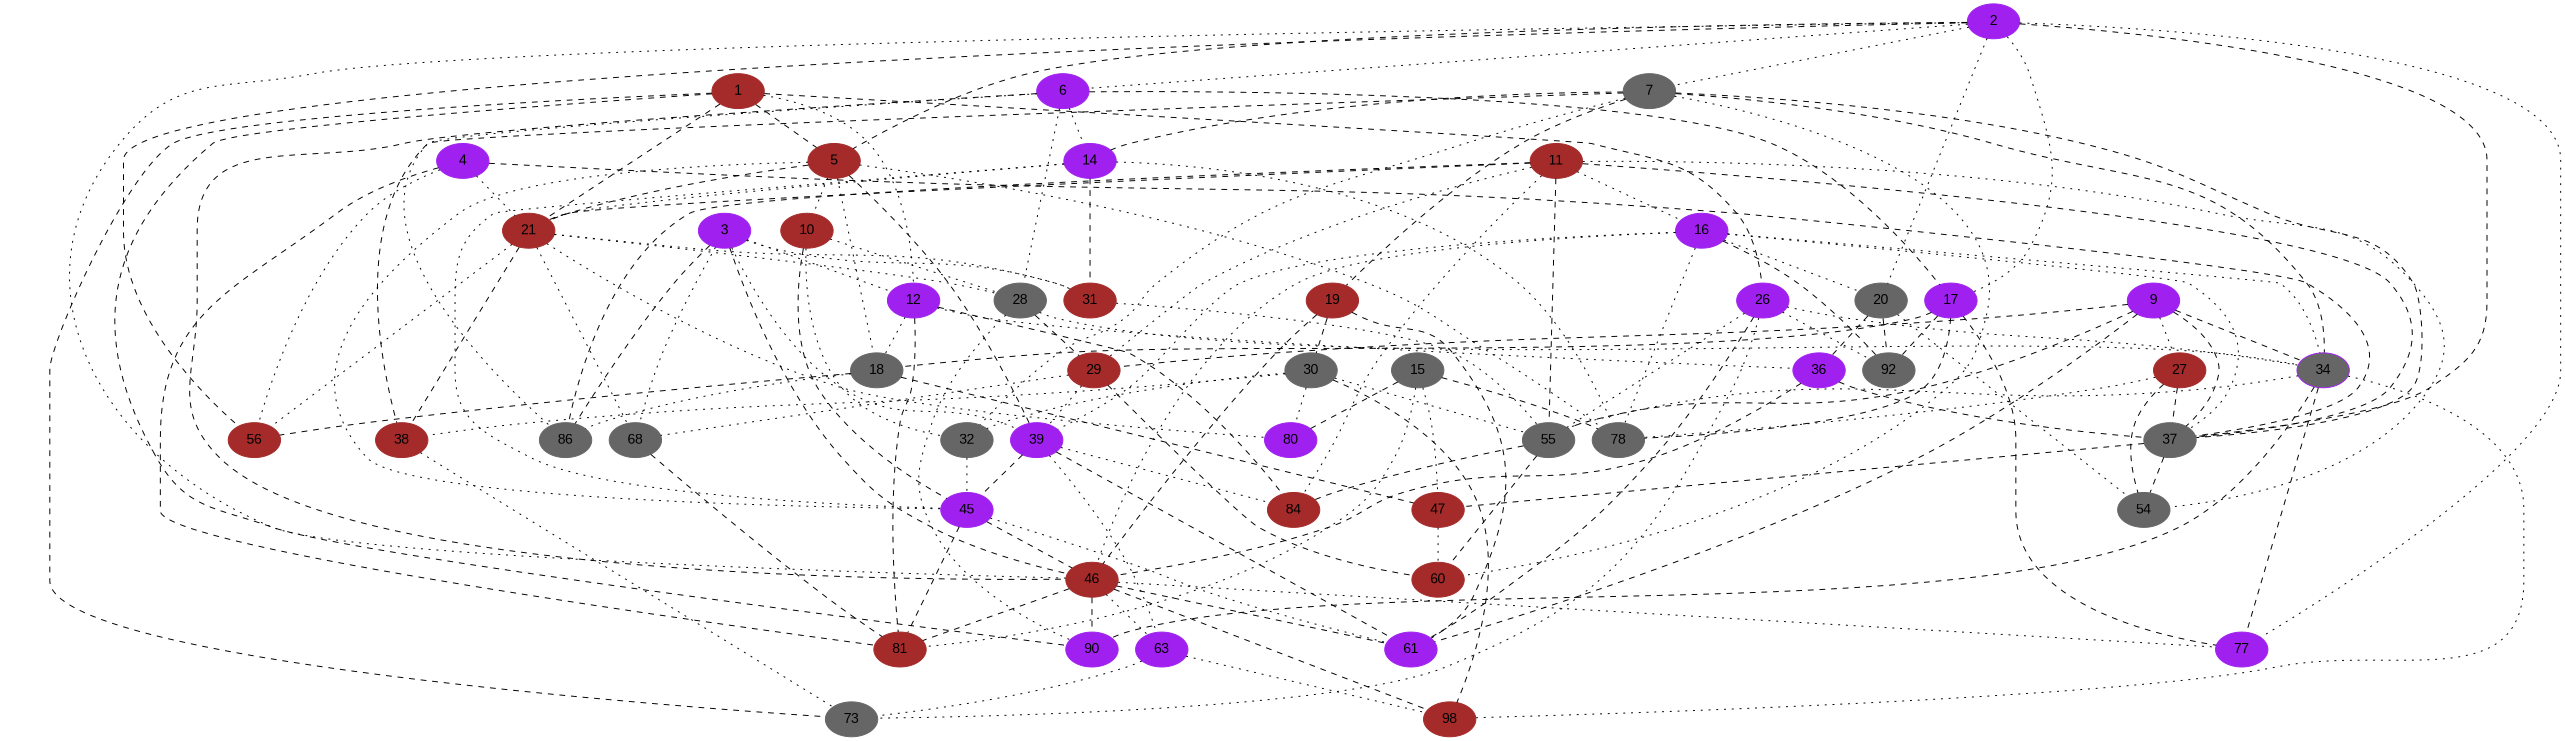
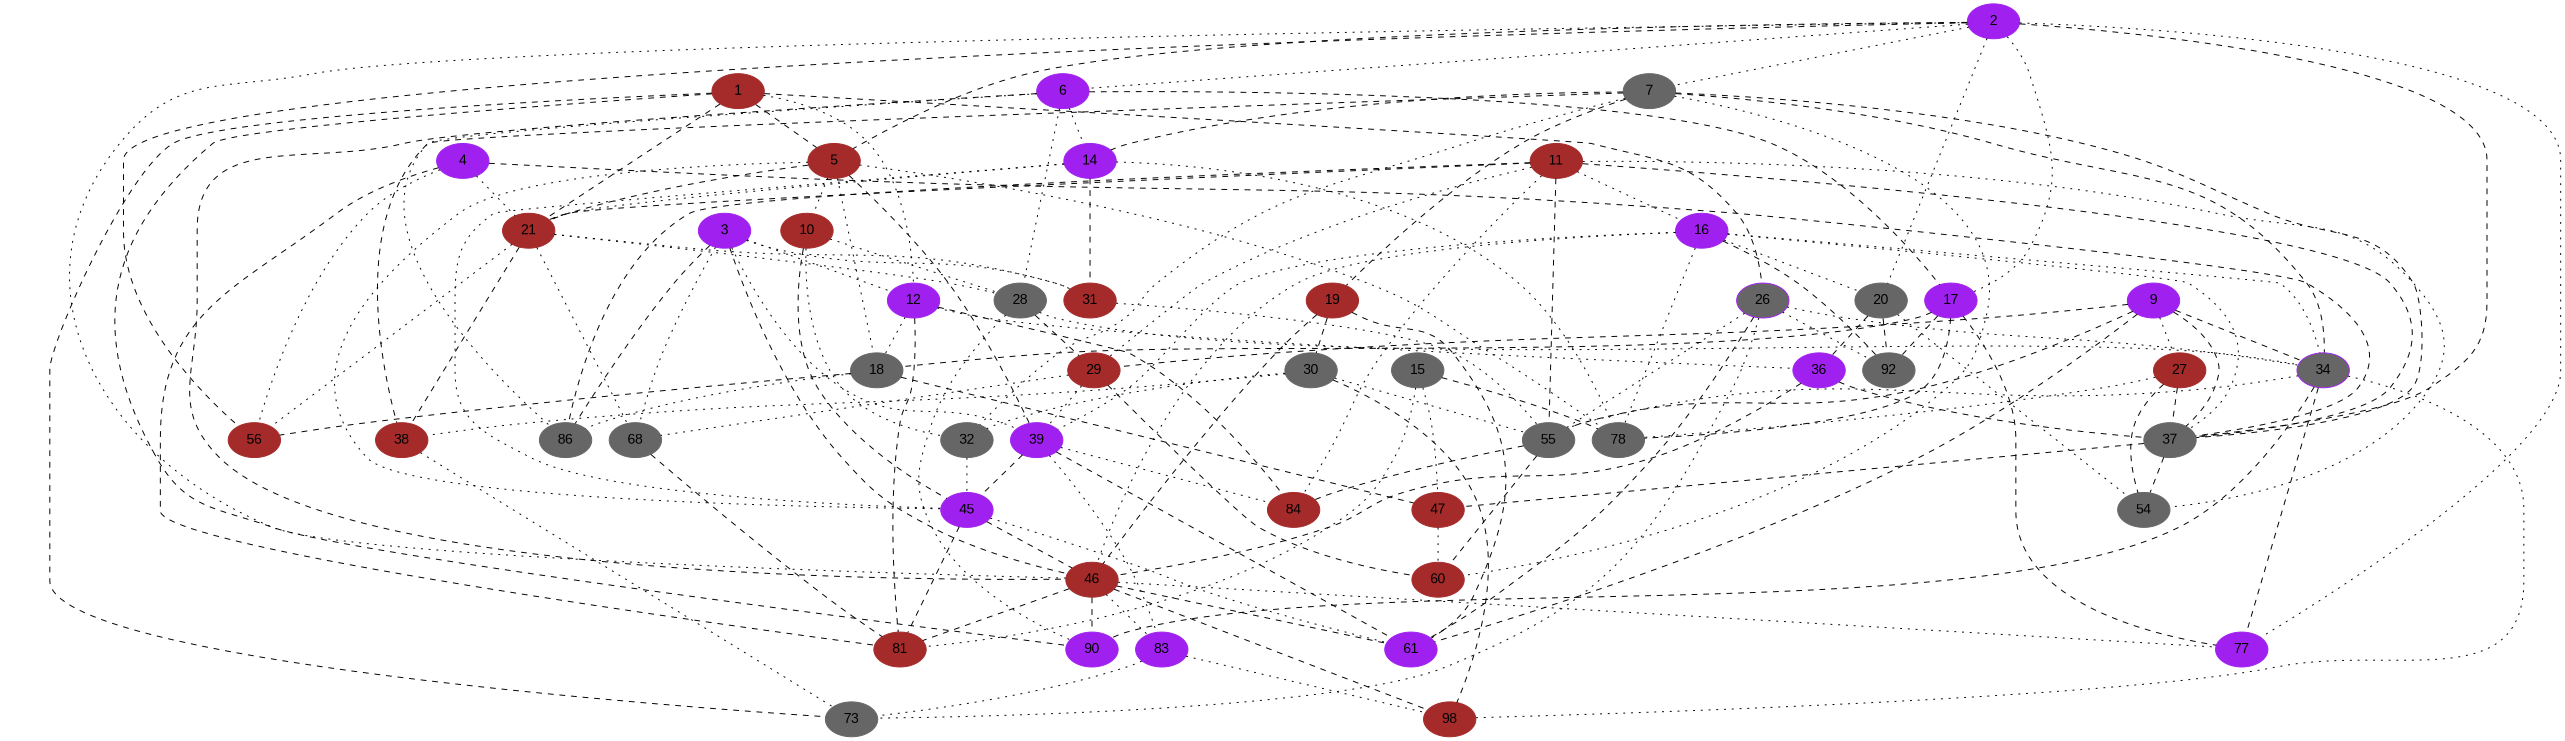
(1763, 301) -> (1763, 301)
(1291, 440) -> none
(1162, 650) -> (1162, 650)
